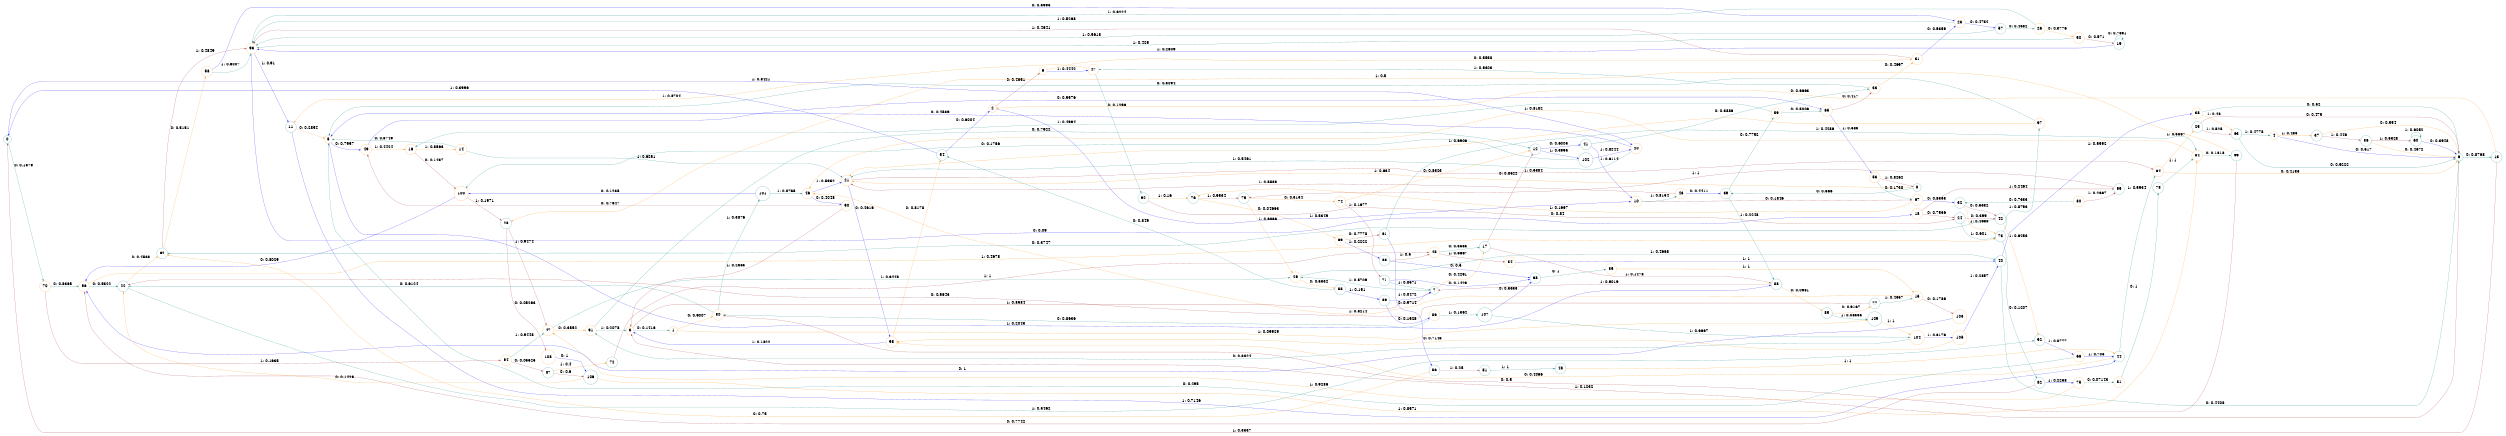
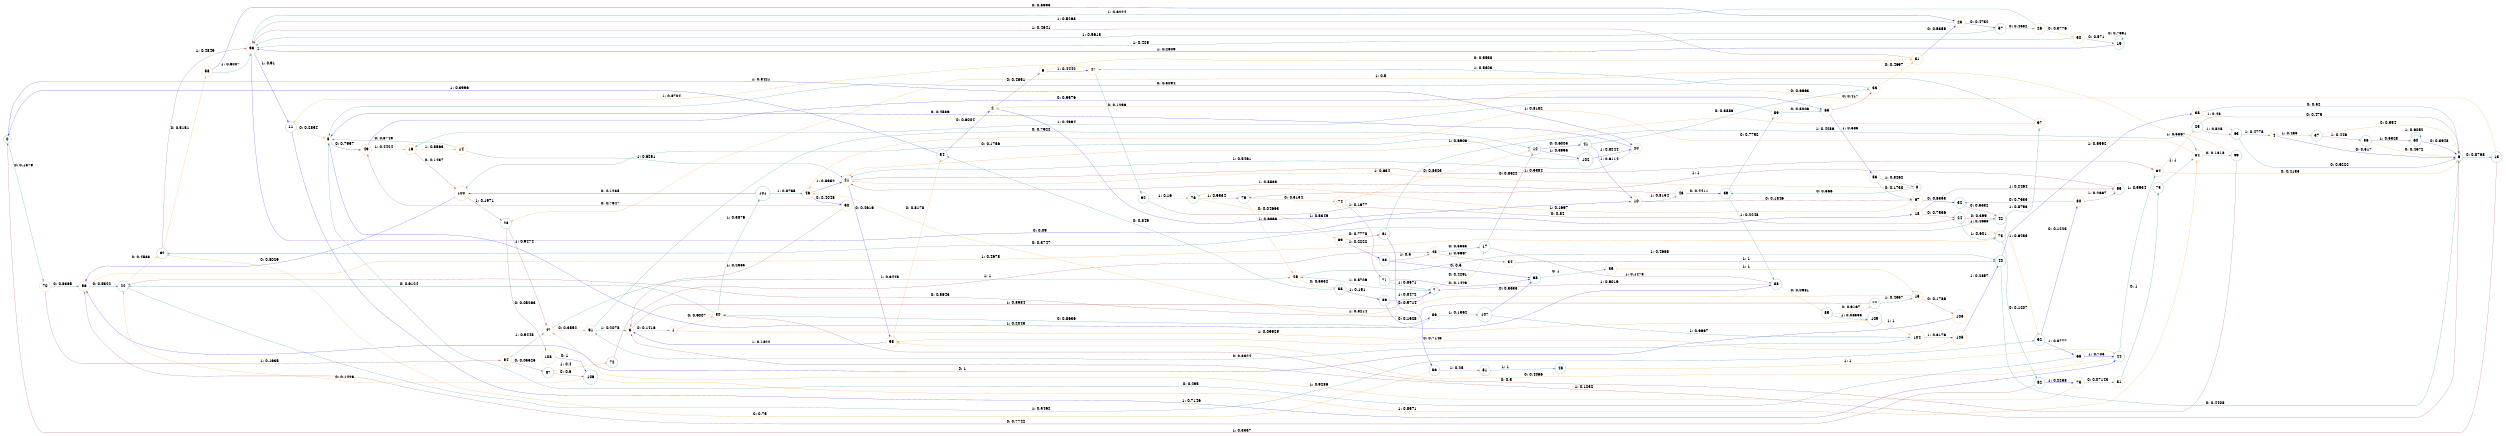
none -> (2059, 272)
